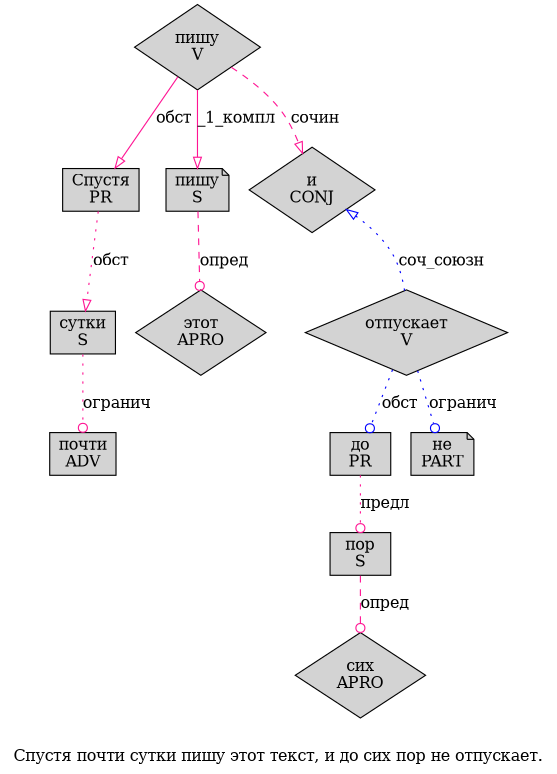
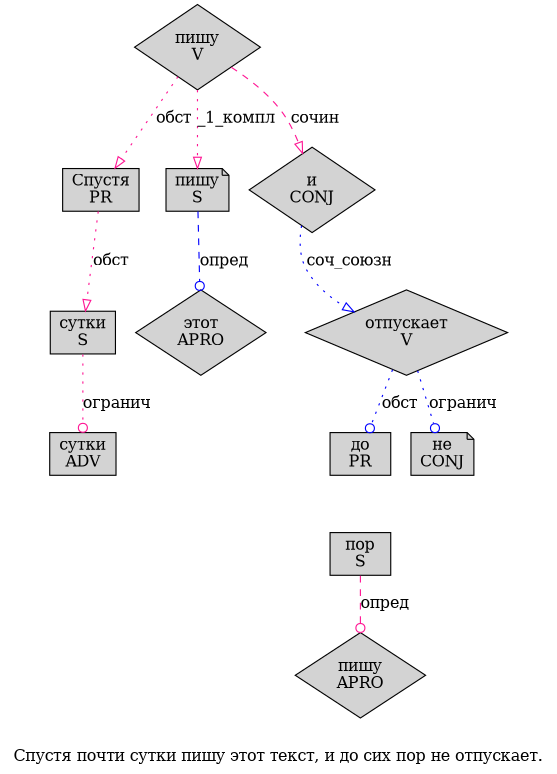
(150, 118) -> (150, 118)
(197, 124) -> (197, 124)
(199, 246) -> (199, 246)
(389, 248) -> (309, 273)
(83, 454) -> (83, 454)
(442, 454) -> (442, 454)
(360, 499) -> none
(360, 675) -> (360, 675)
